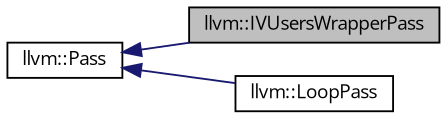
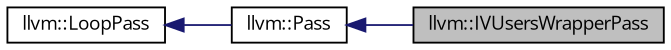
(188, 77) -> (208, 25)
